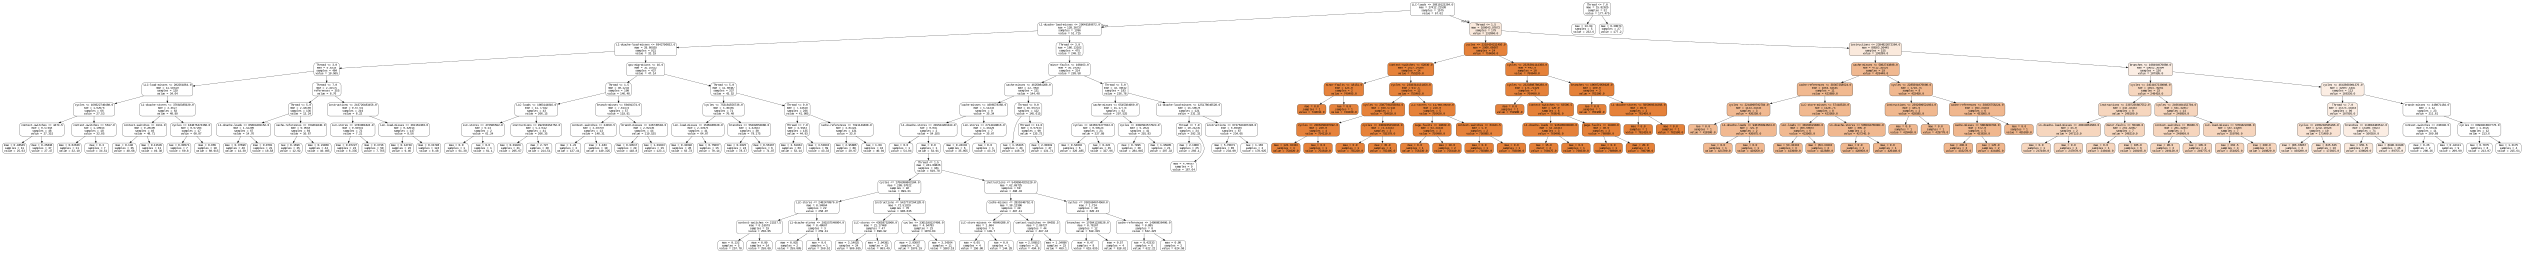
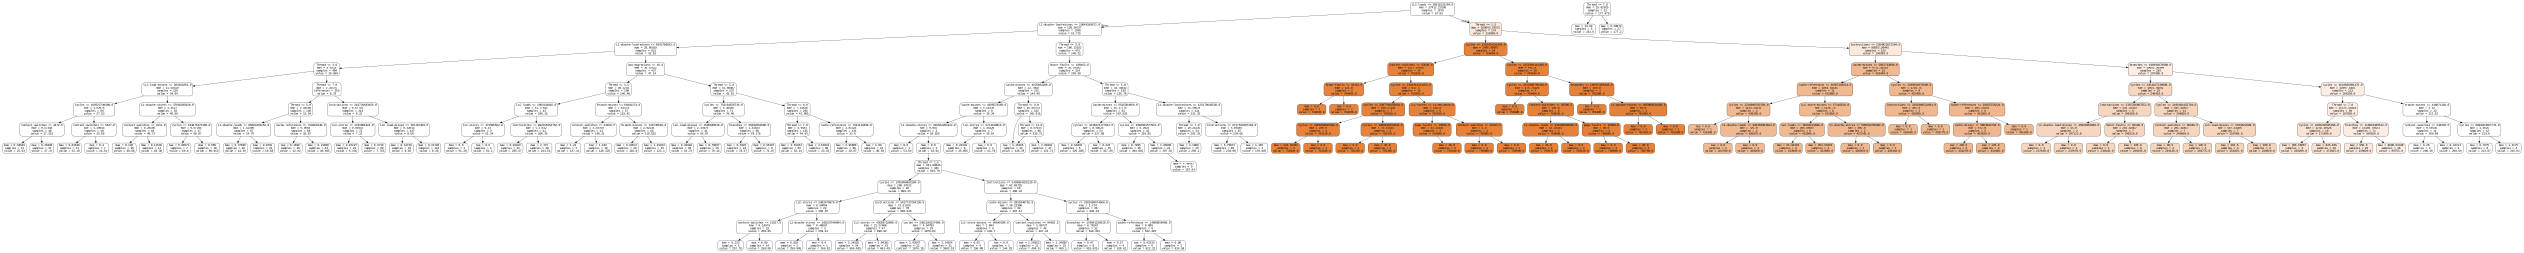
none -> (1022, 139)
(1415, 148) -> none
(1544, 148) -> (1544, 148)
(1204, 149) -> (1171, 157)
(910, 246) -> (910, 246)
